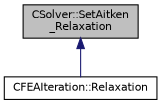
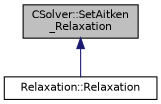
(81, 88) -> (81, 88)
